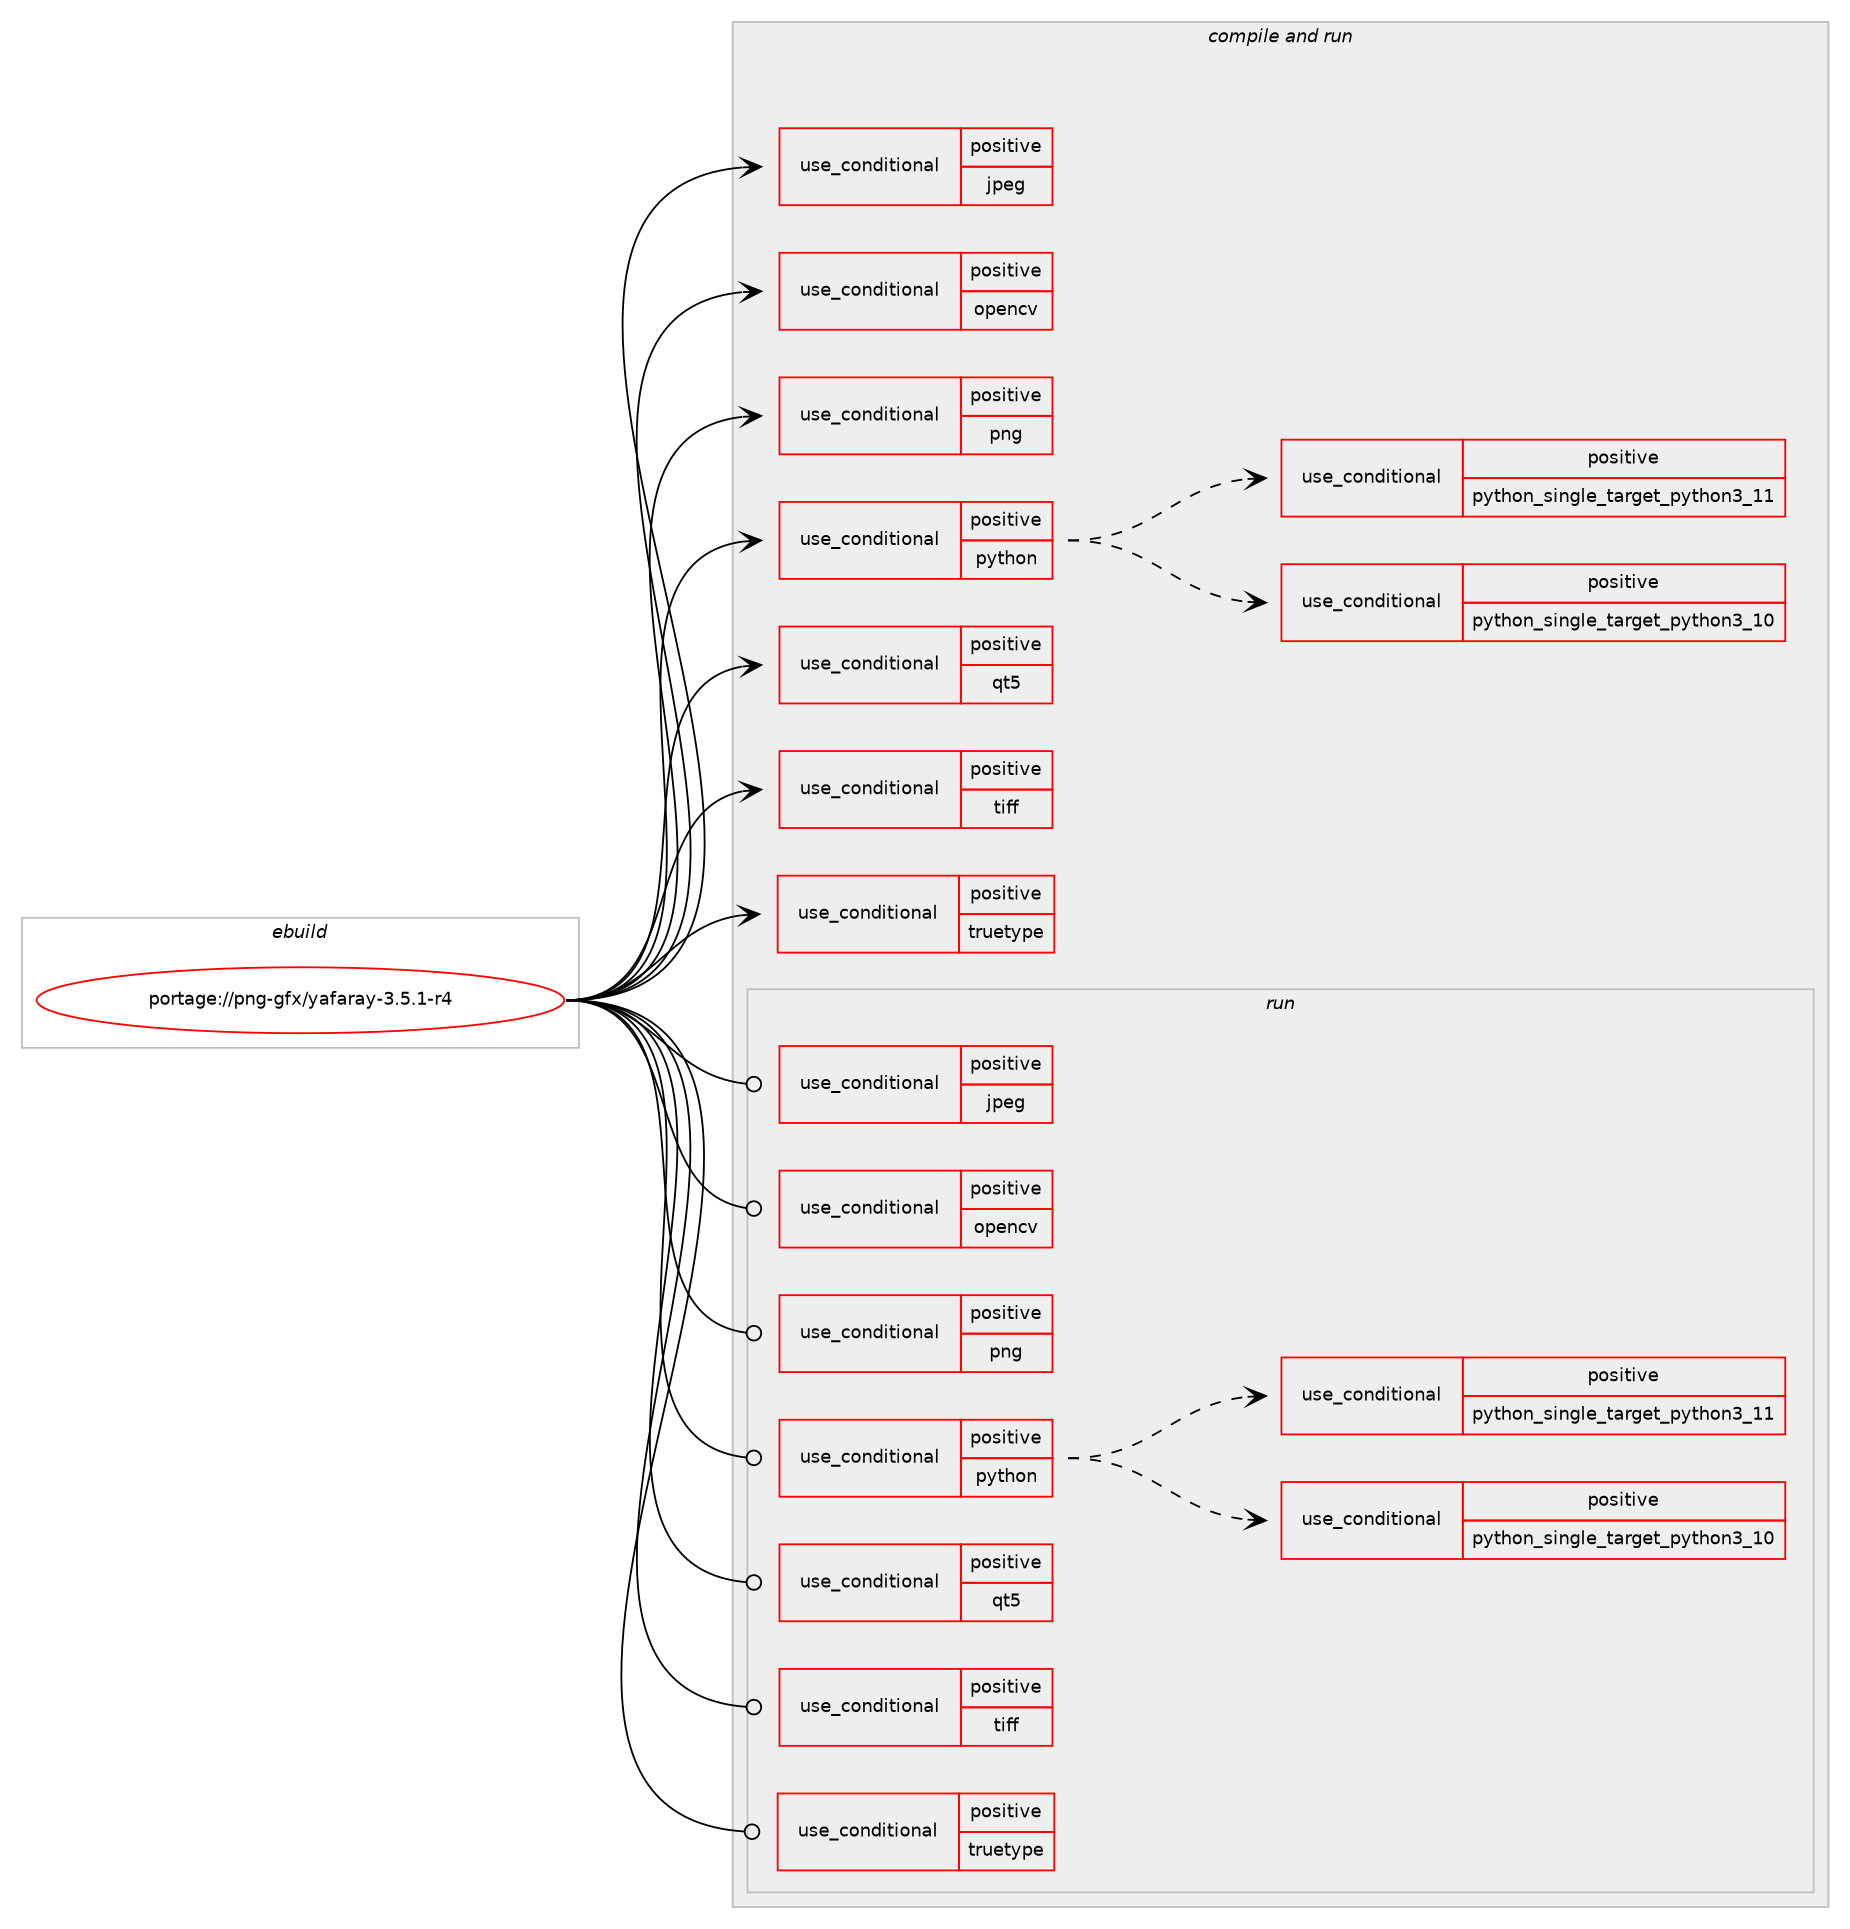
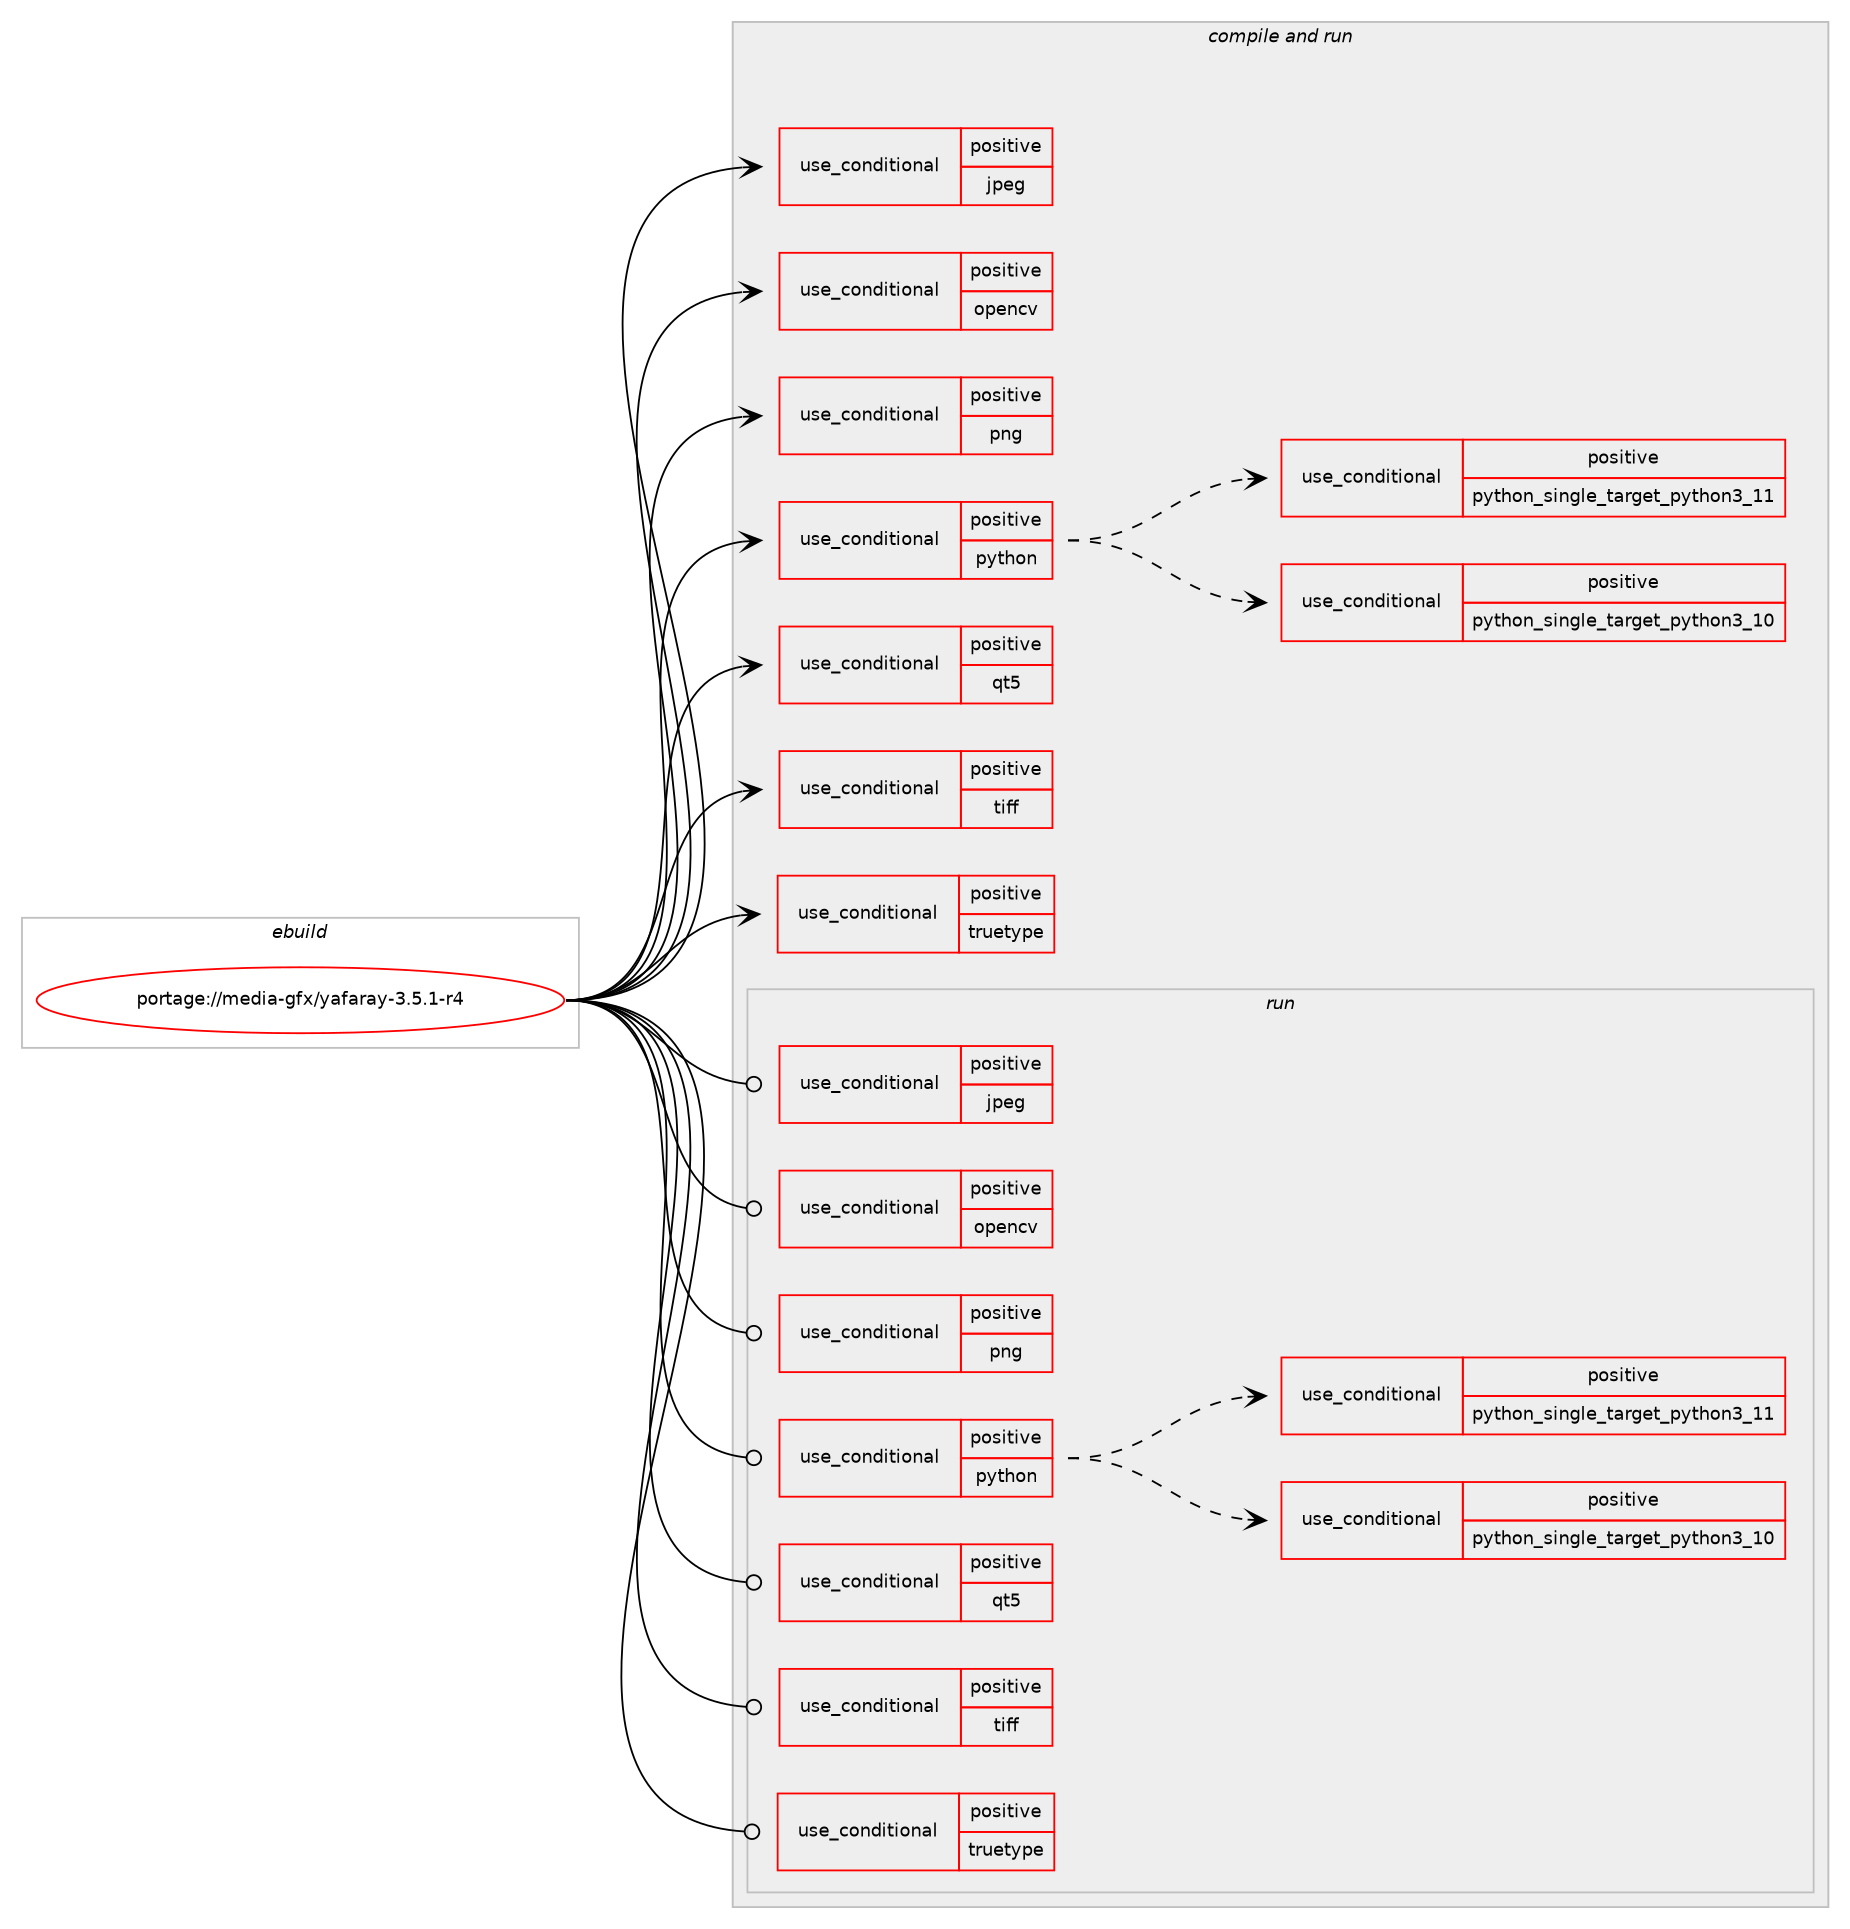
(300, 1000) -> (300, 1000)
